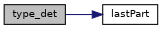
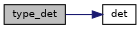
(130, 15) -> (119, 15)
